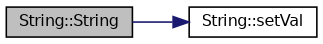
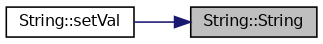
(153, 22) -> (154, 22)
